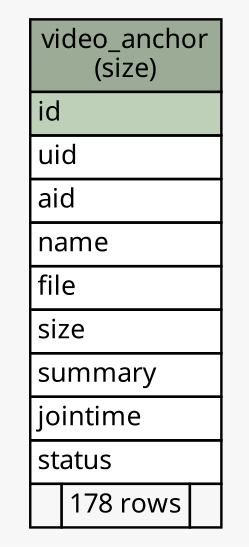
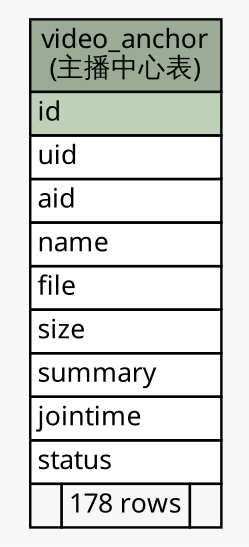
(126, 69) -> (126, 69)
